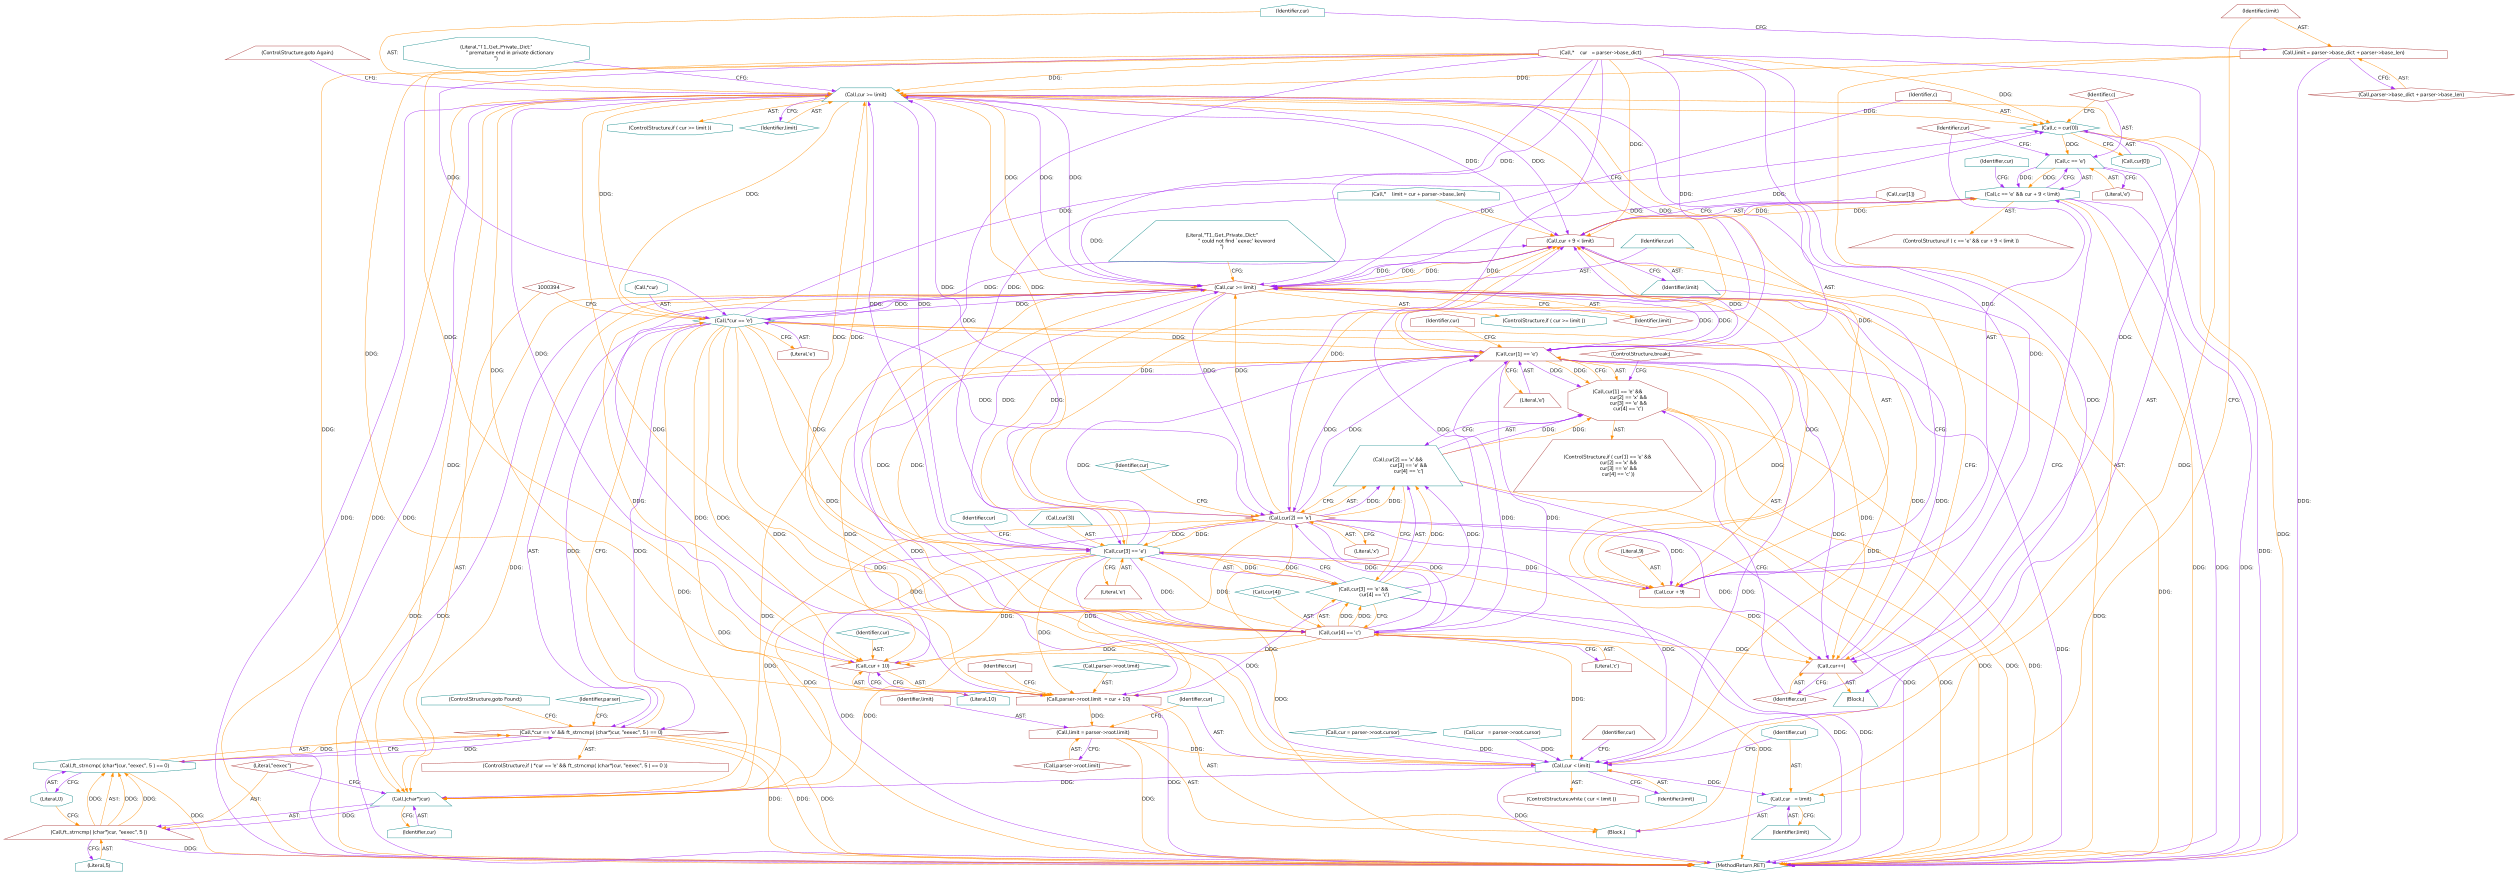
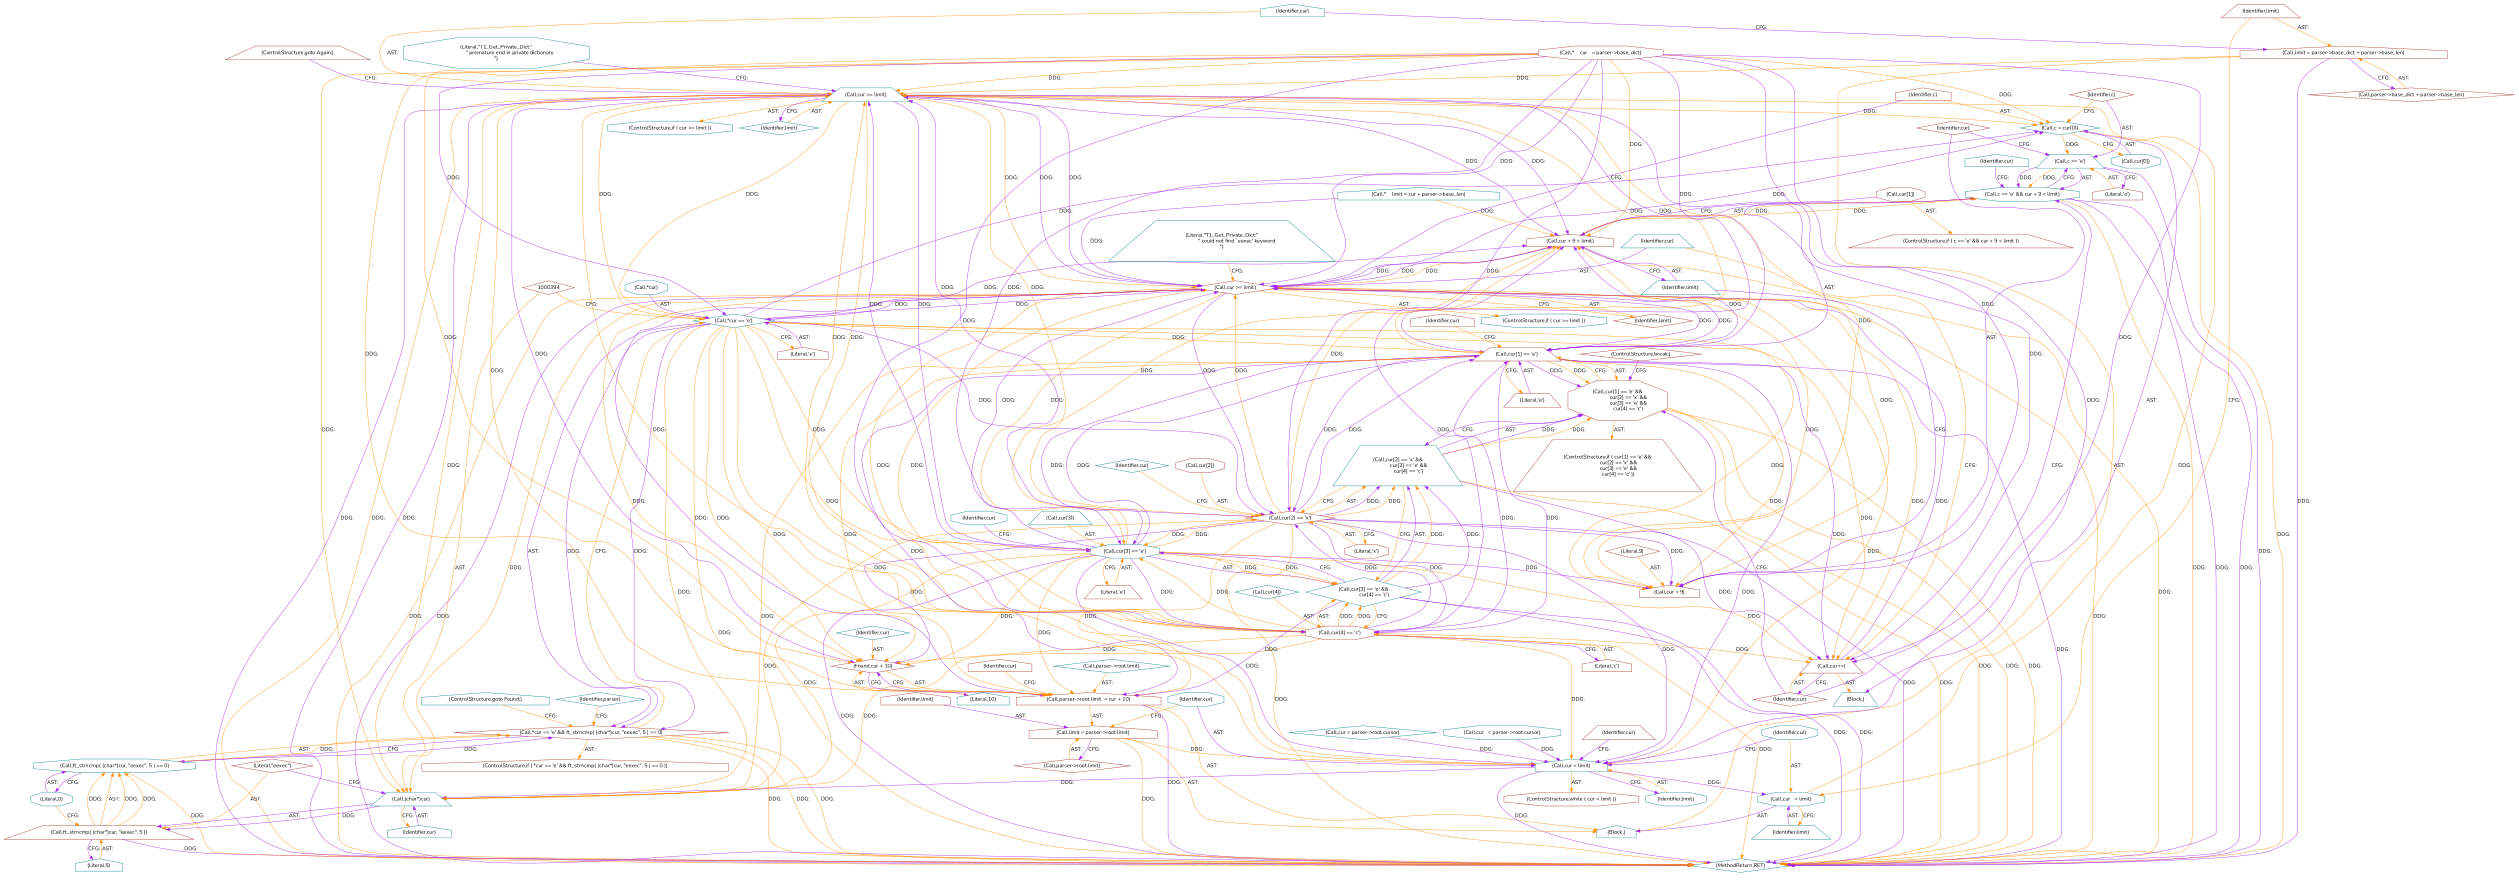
(1993, 217) -> (1929, 217)
none -> (1173, 398)
(1888, 400) -> (1888, 400)
none -> (1200, 466)
(1777, 501) -> (1777, 501)
(873, 666) -> (873, 666)
(1099, 716) -> (1099, 716)
